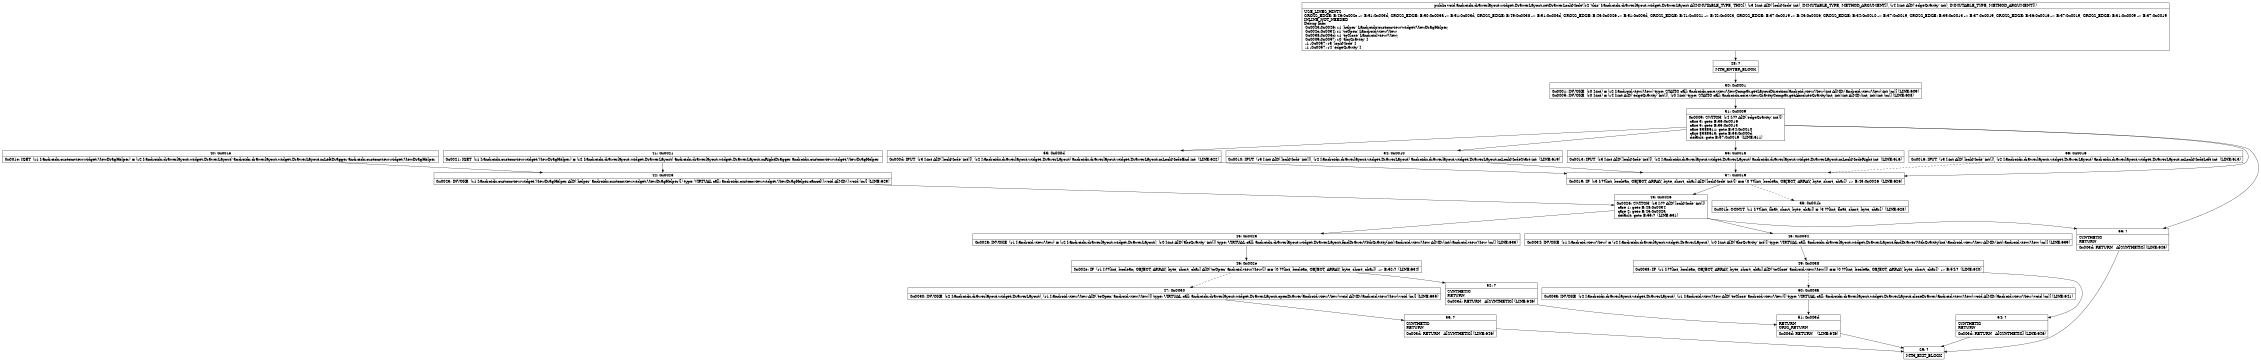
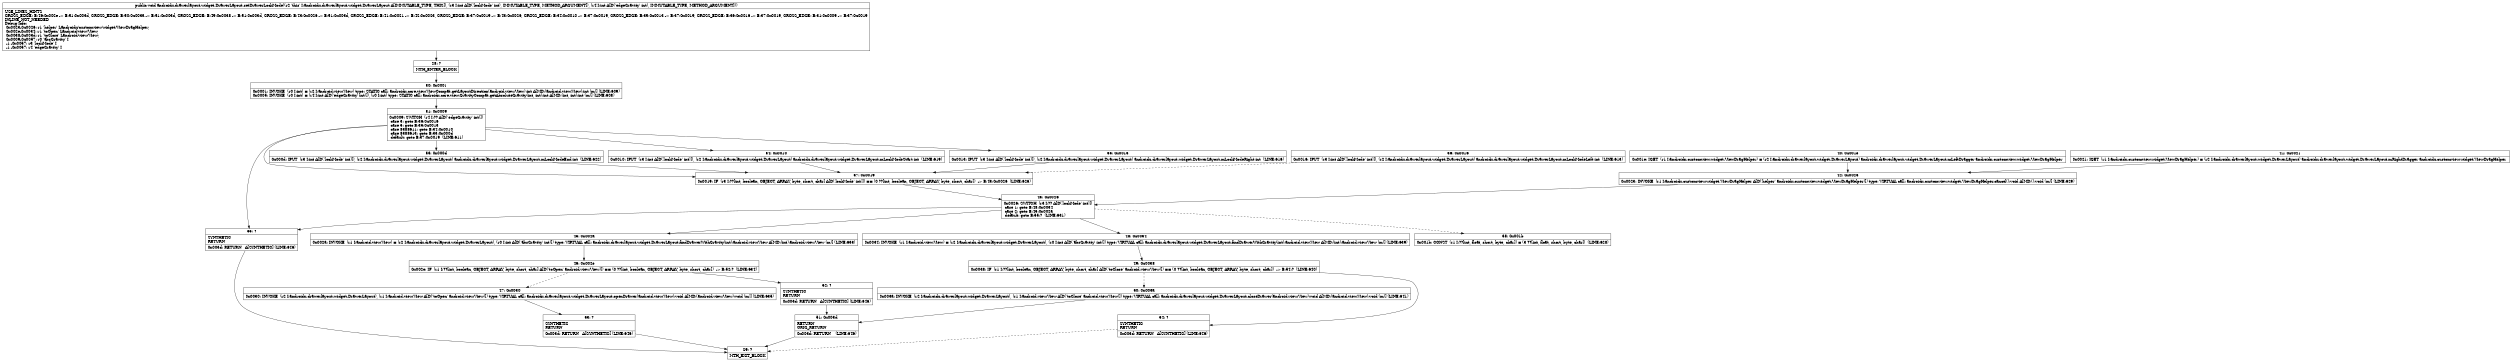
(1772, 192) -> (1278, 219)
(1957, 342) -> (944, 340)
